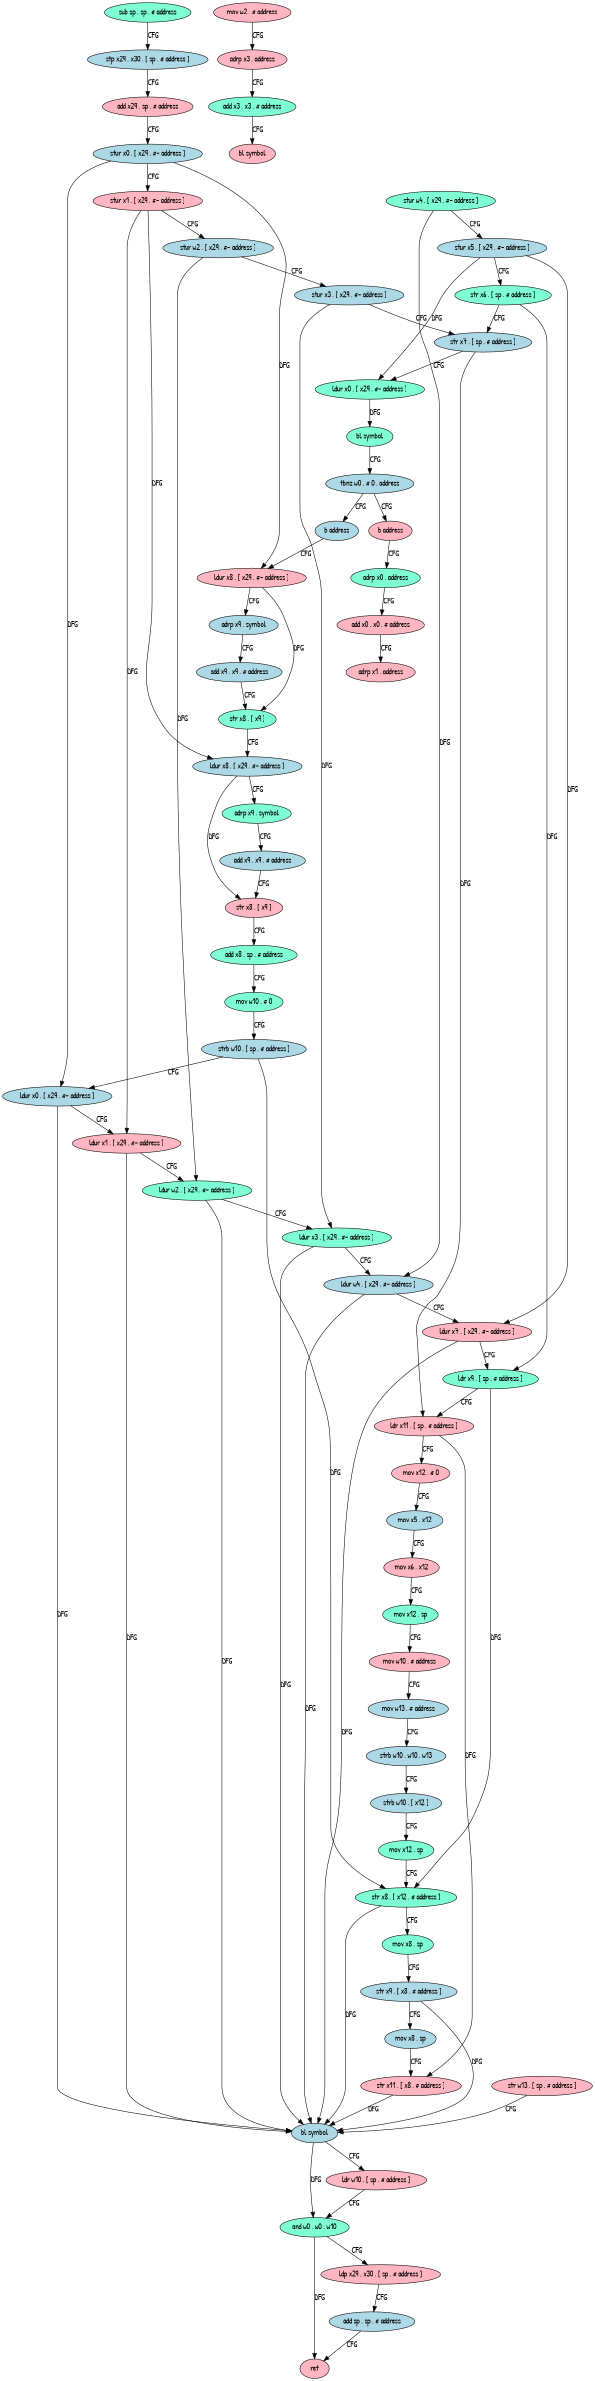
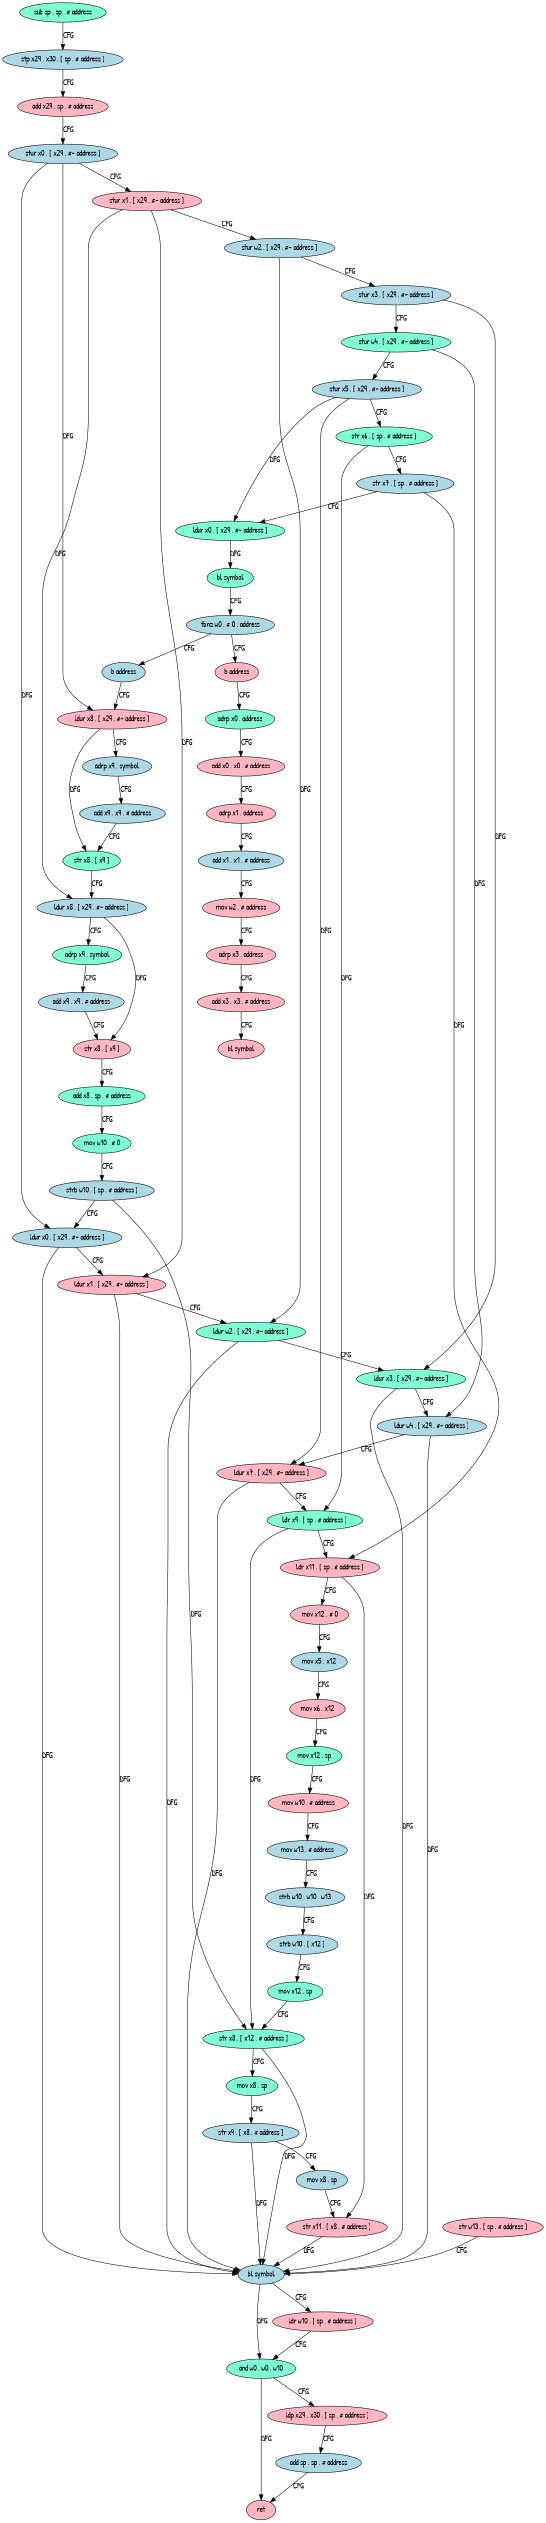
(252, 107) -> (241, 1002)
(408, 320) -> (396, 316)
none -> (241, 861)
